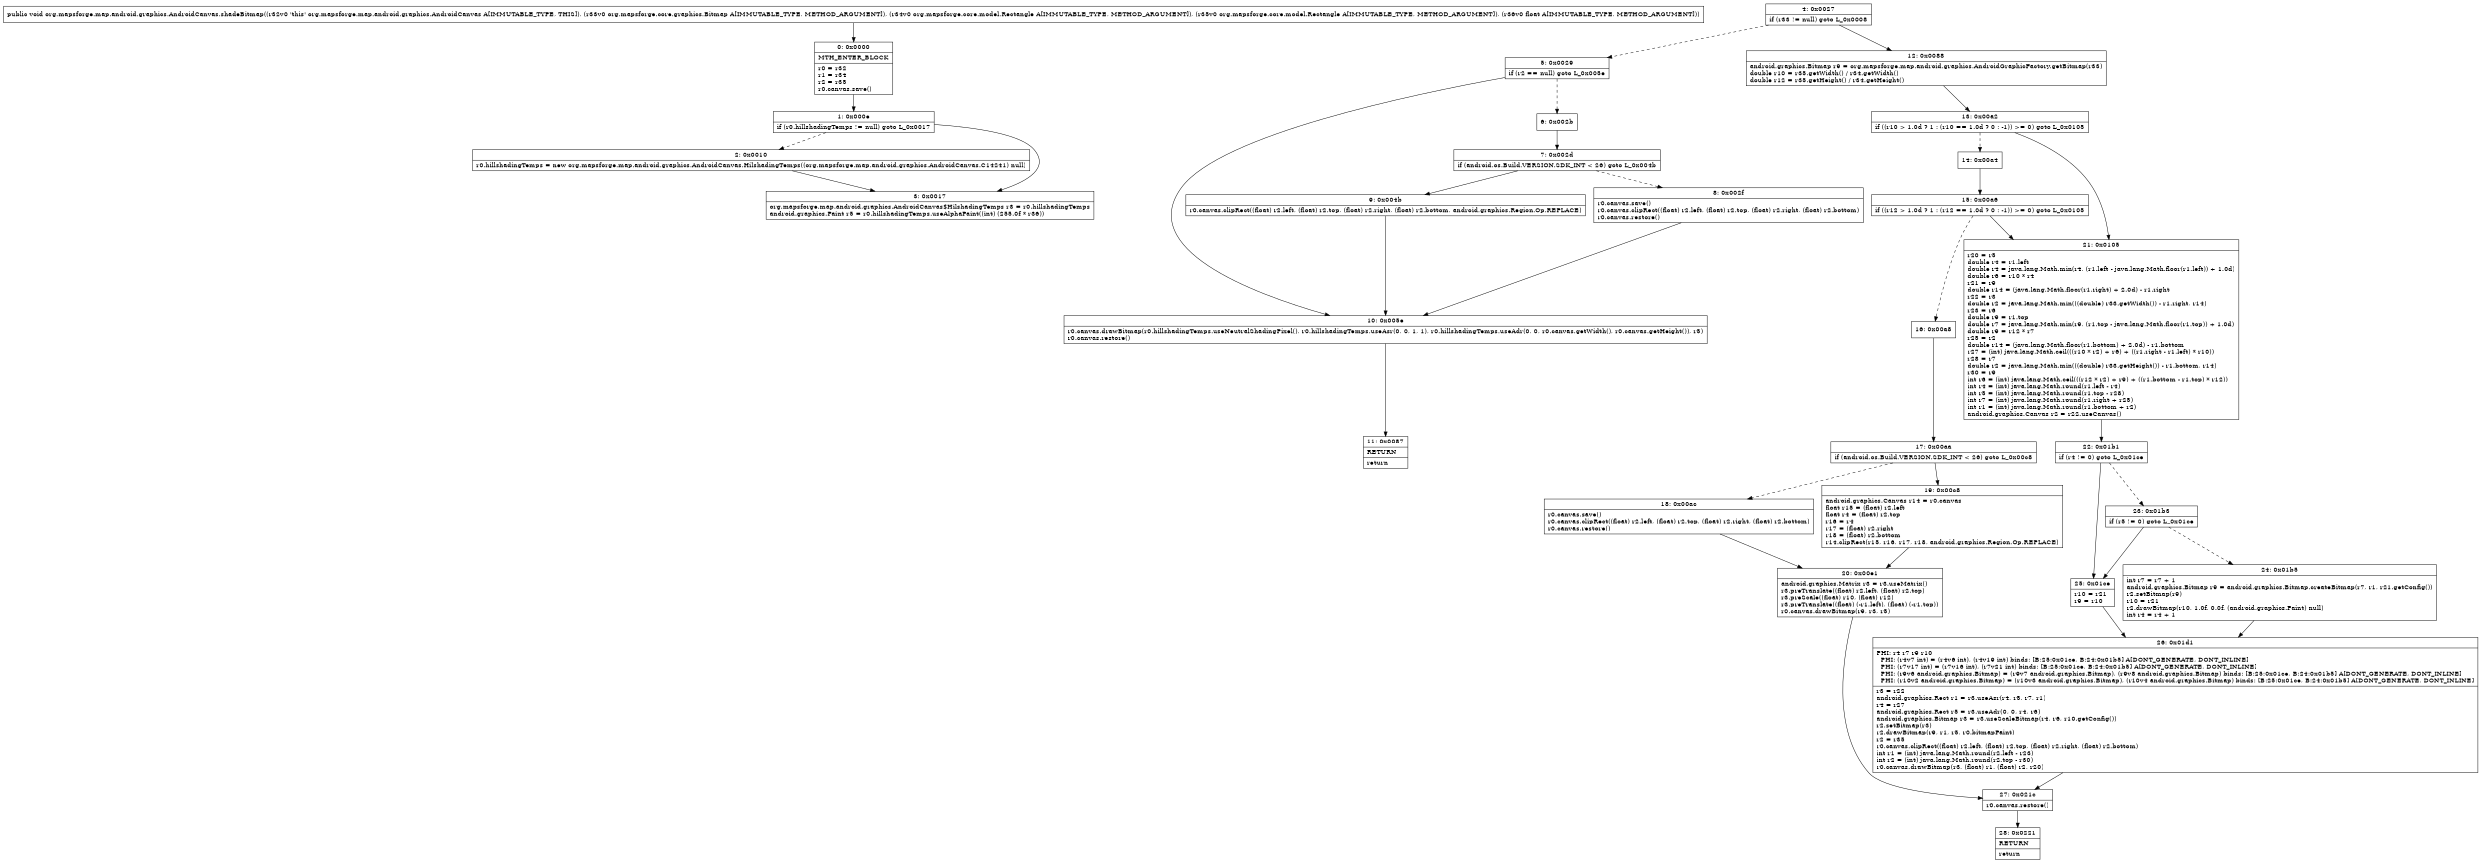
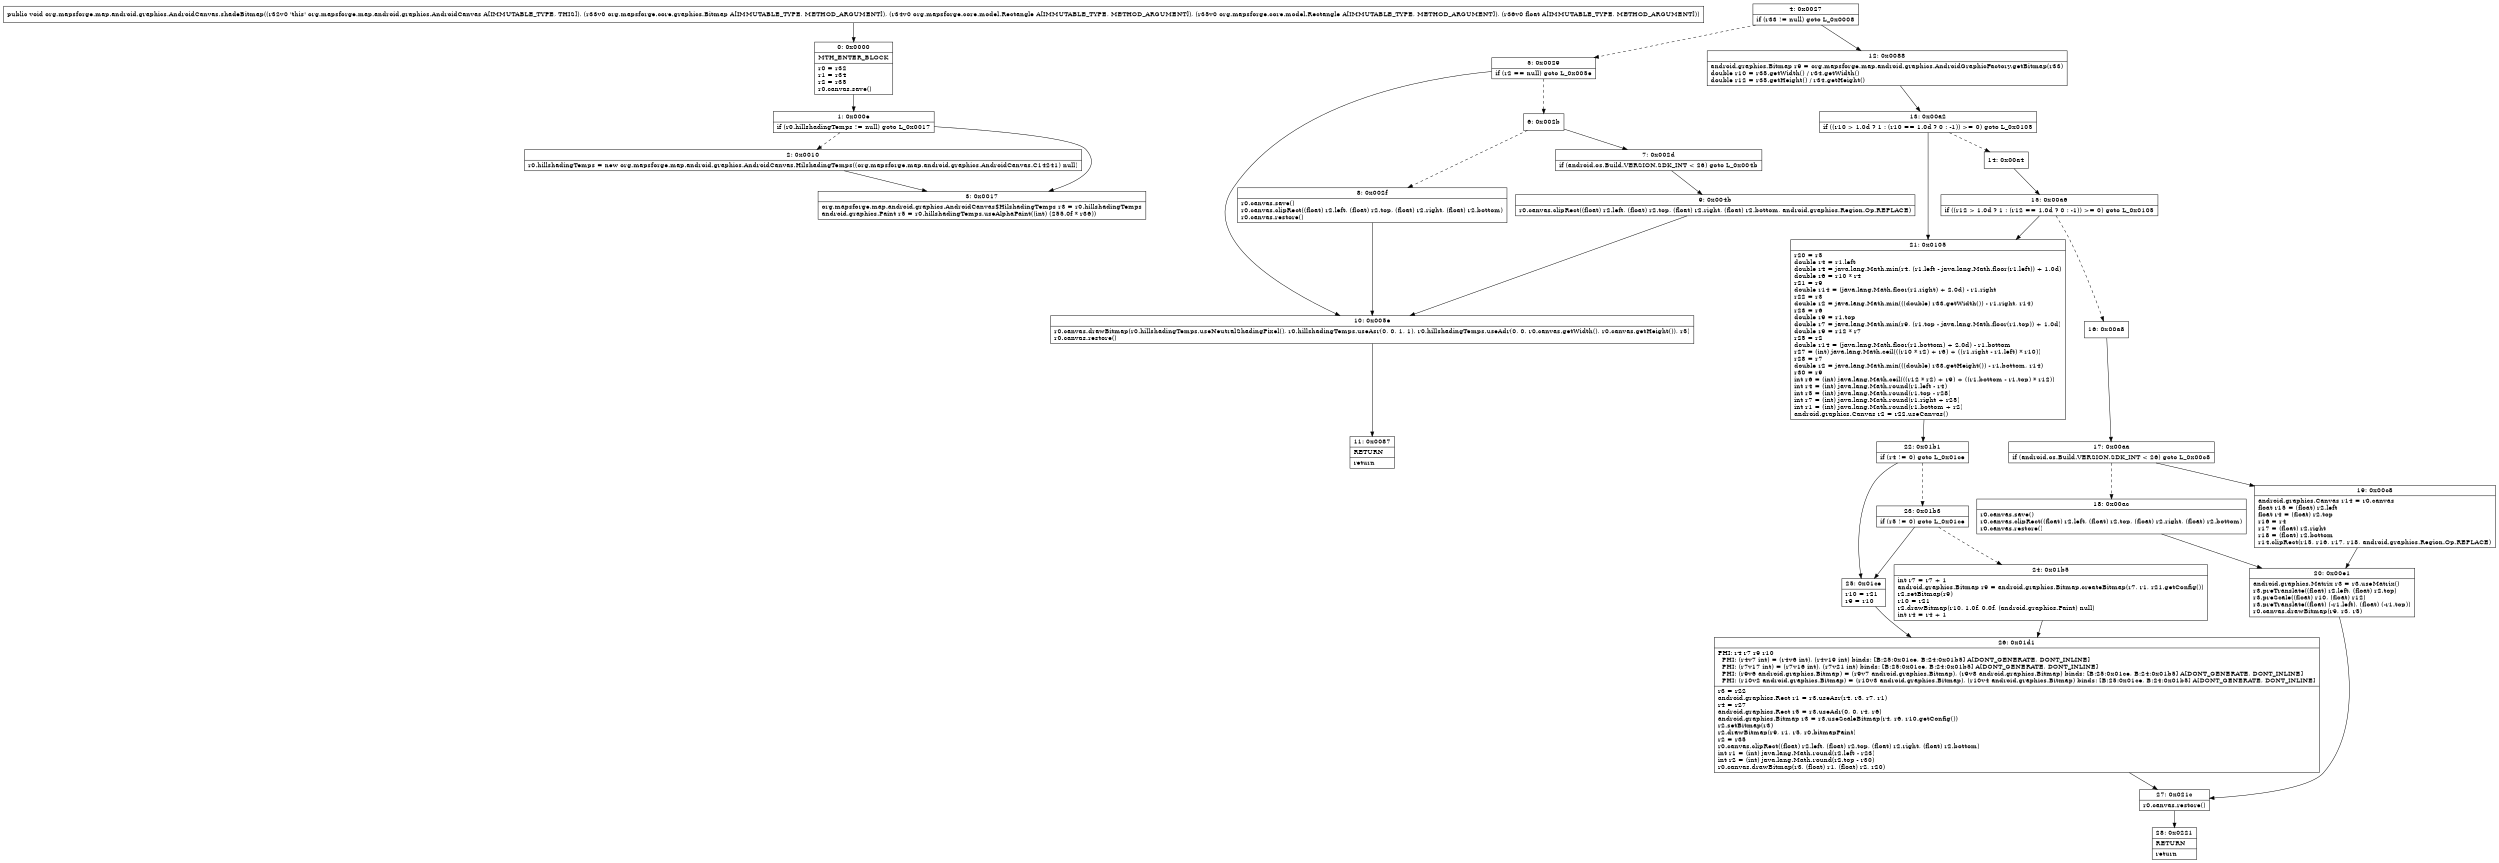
(1627, 179) -> (1470, 158)
